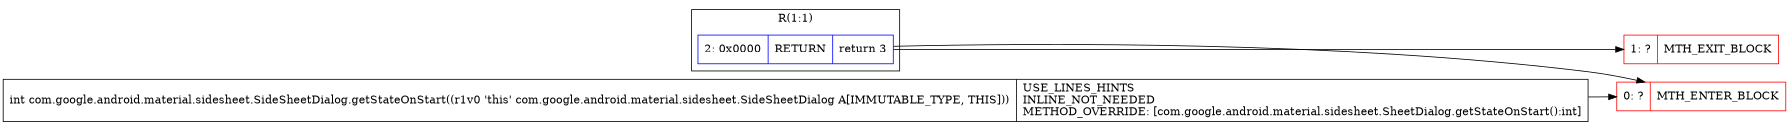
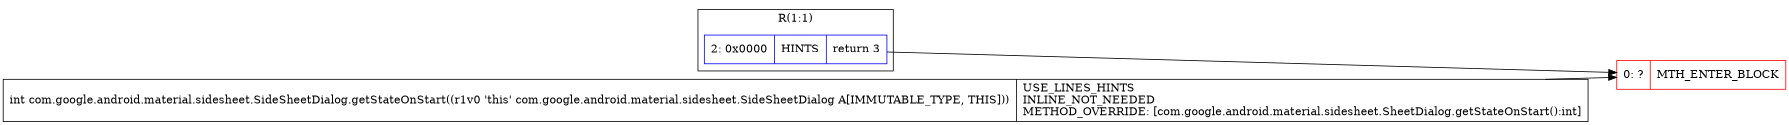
(800, 49) -> (800, 49)
(1701, 49) -> none
